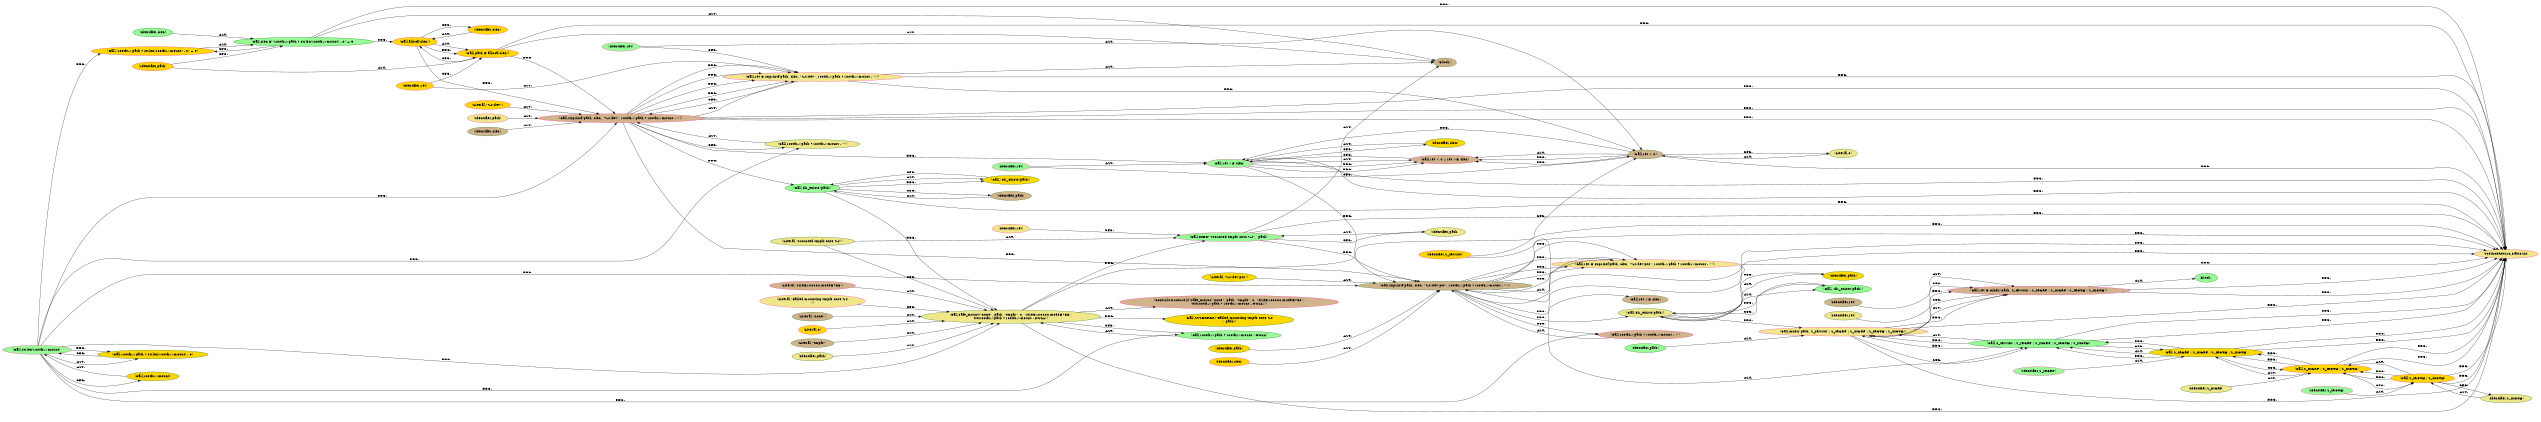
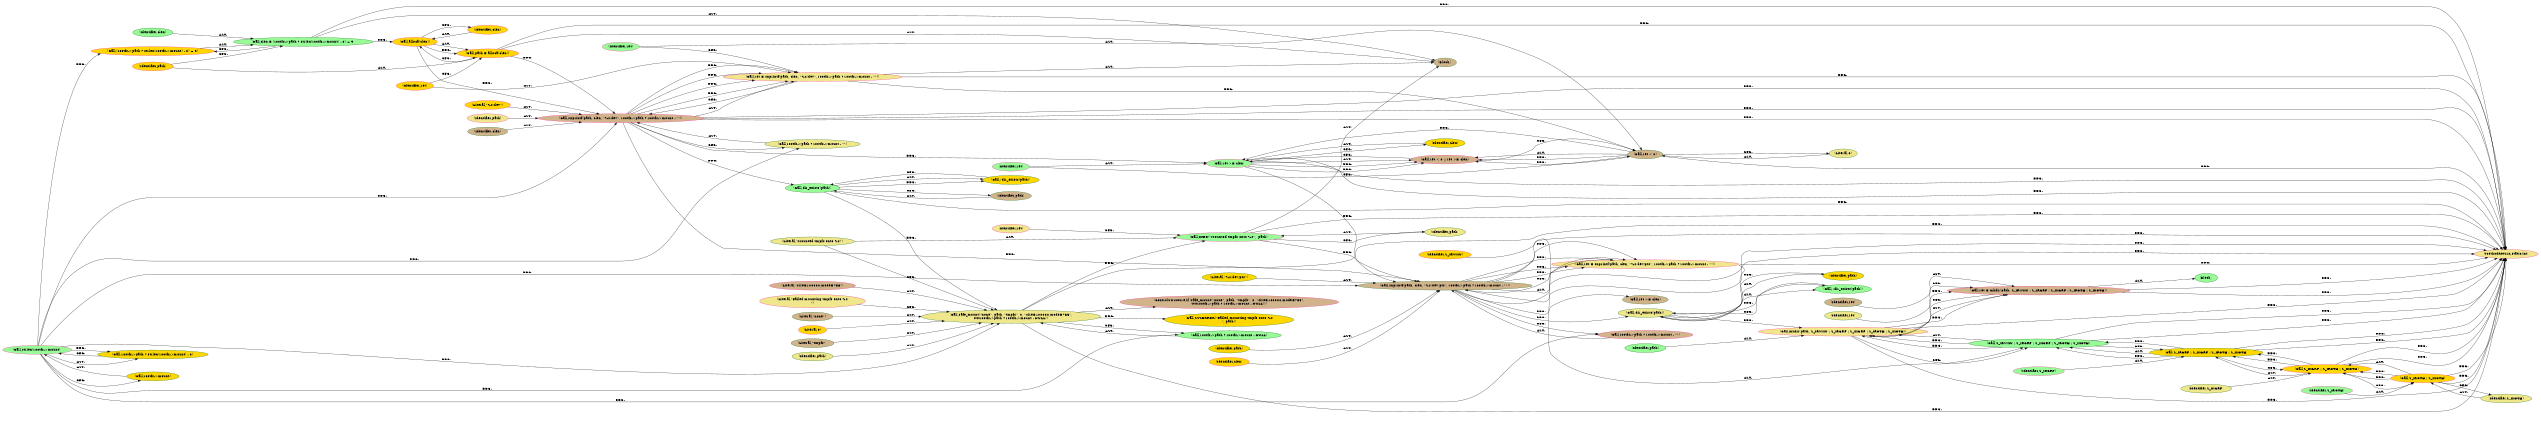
(1551, 213) -> (1554, 141)
